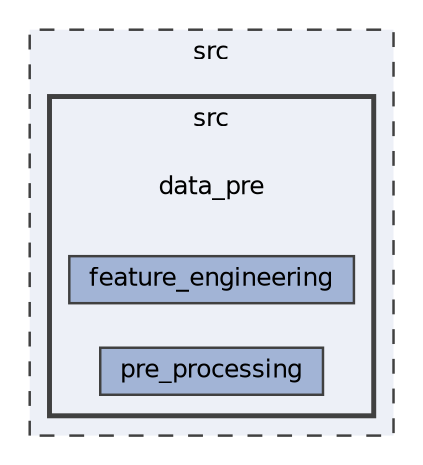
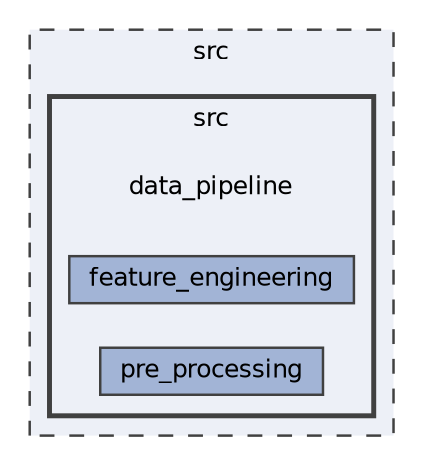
(212, 188) -> (212, 188)
